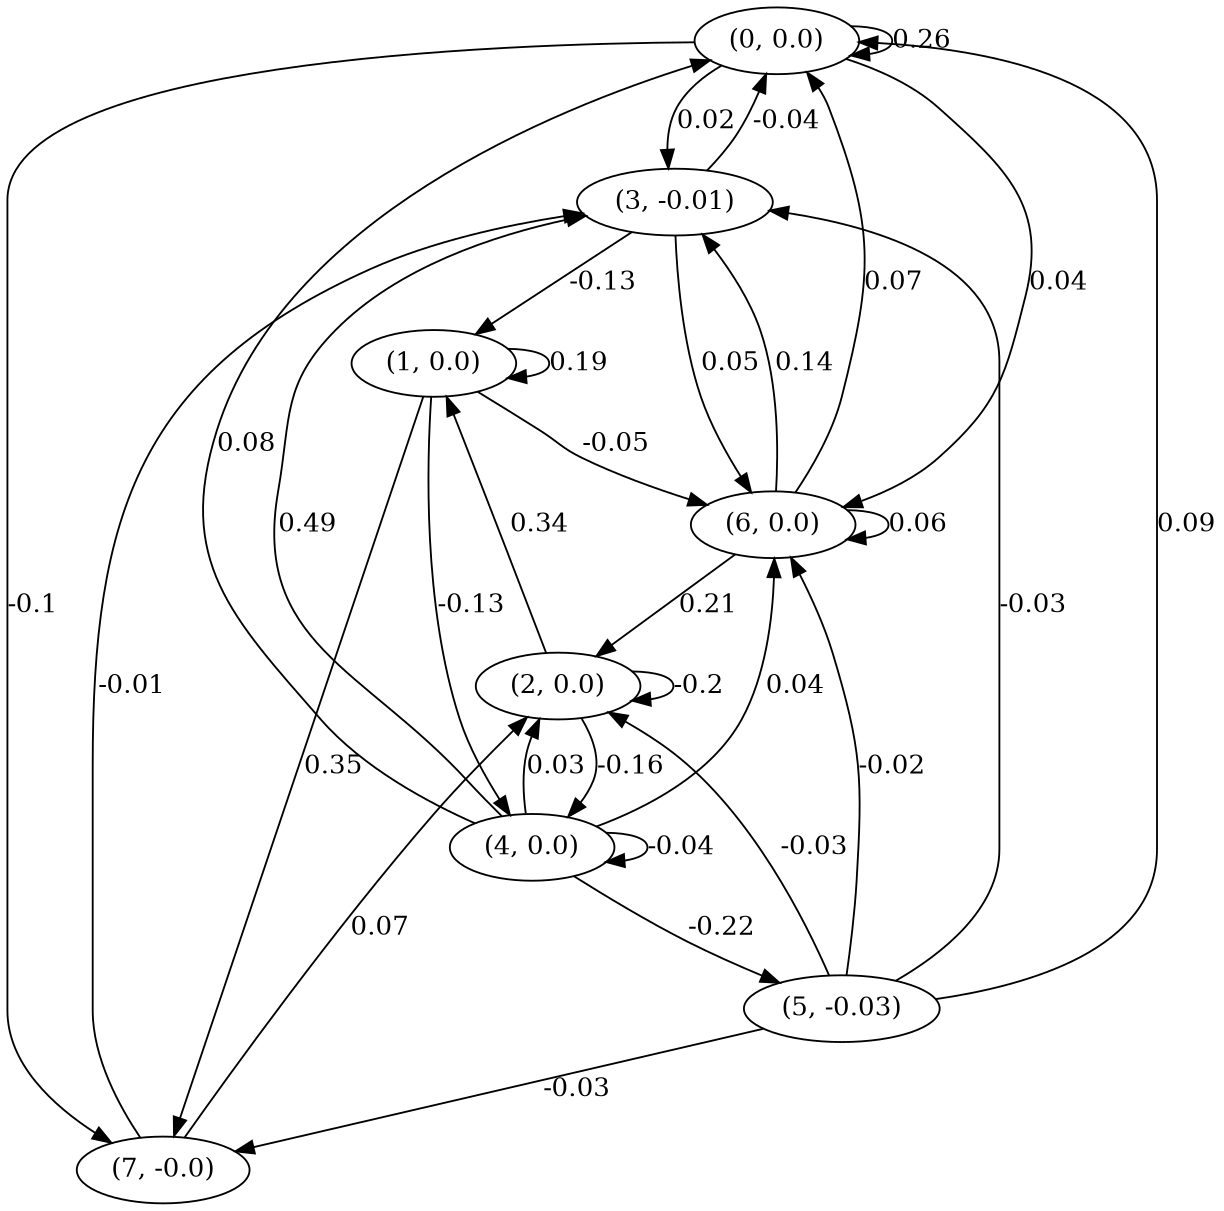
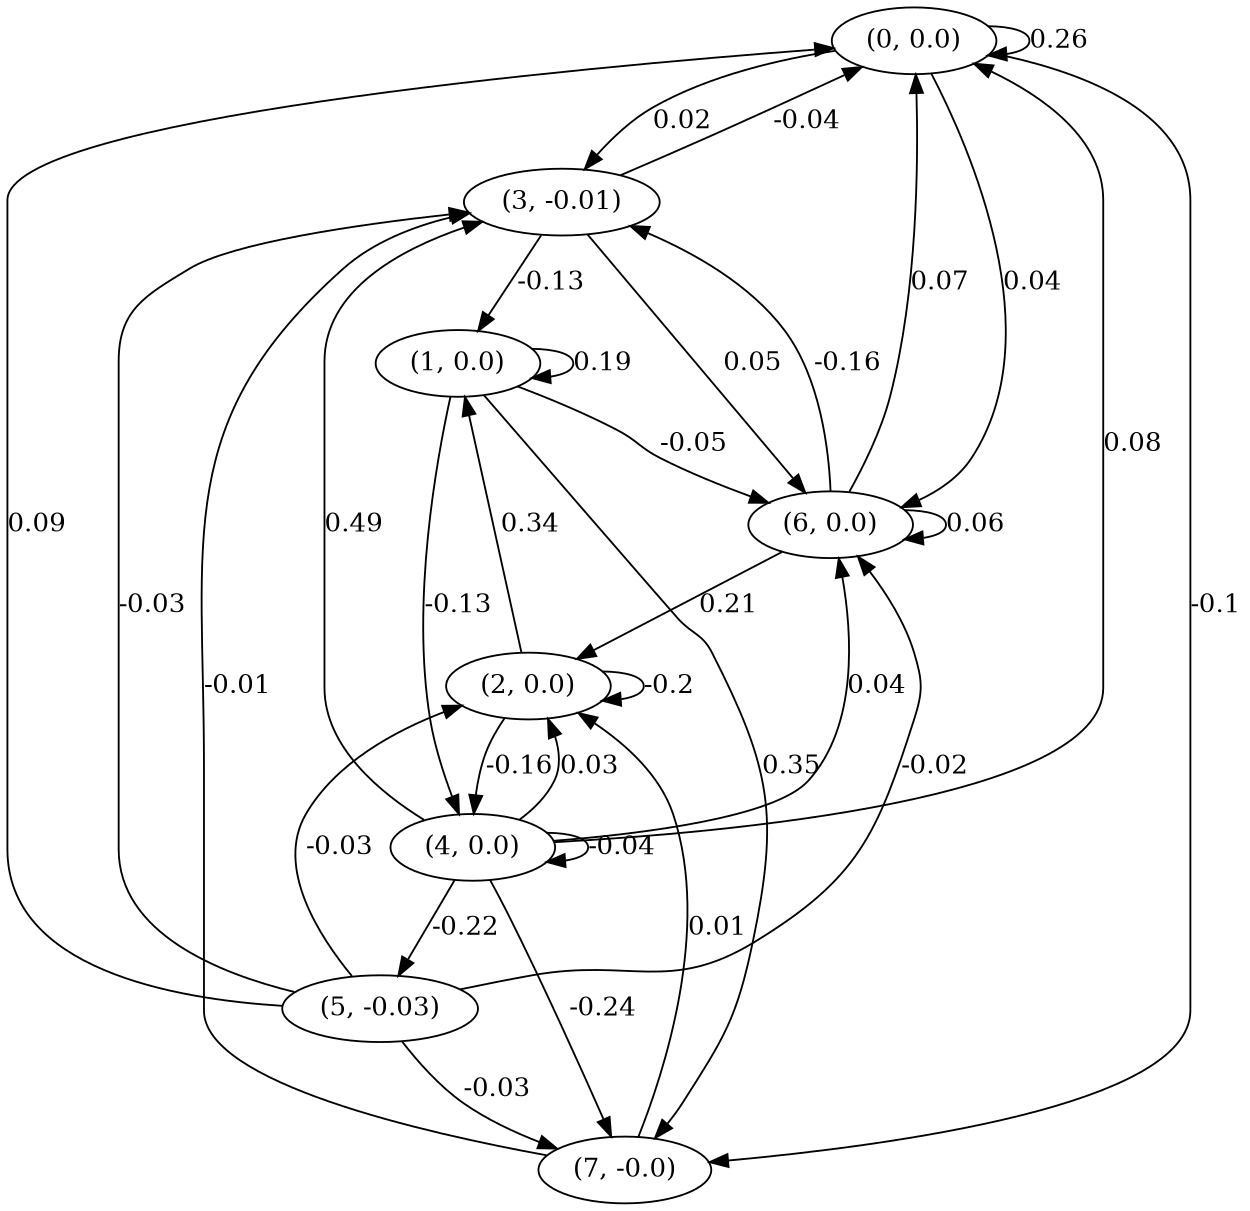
(805, 363) -> (848, 363)
(380, 928) -> (718, 928)
none -> (549, 999)
